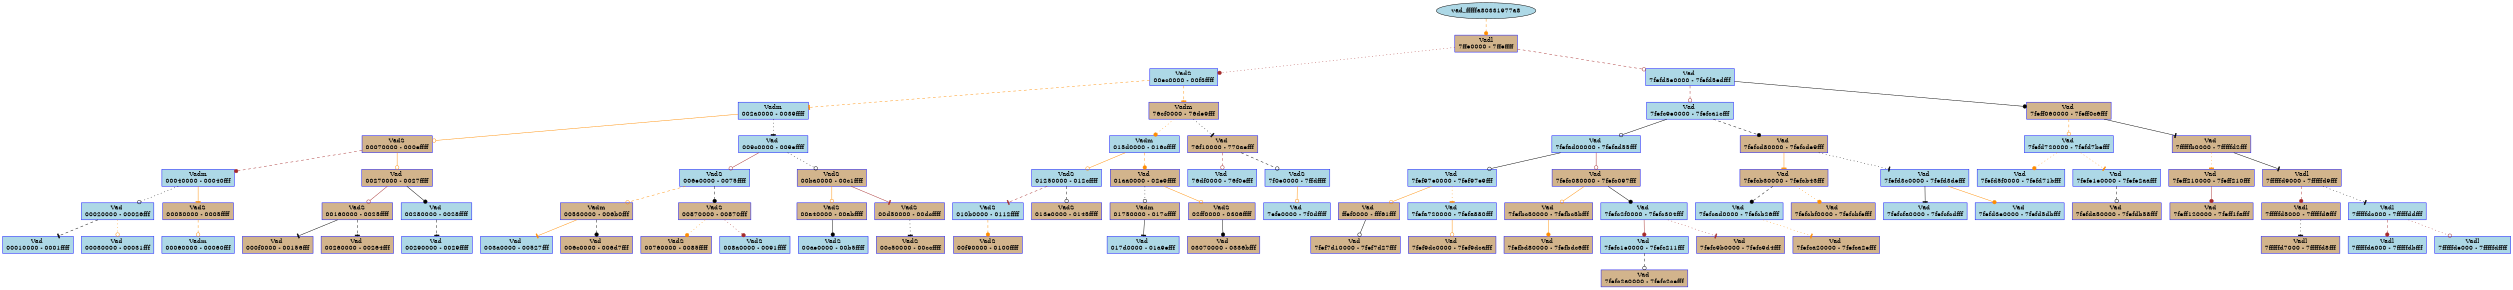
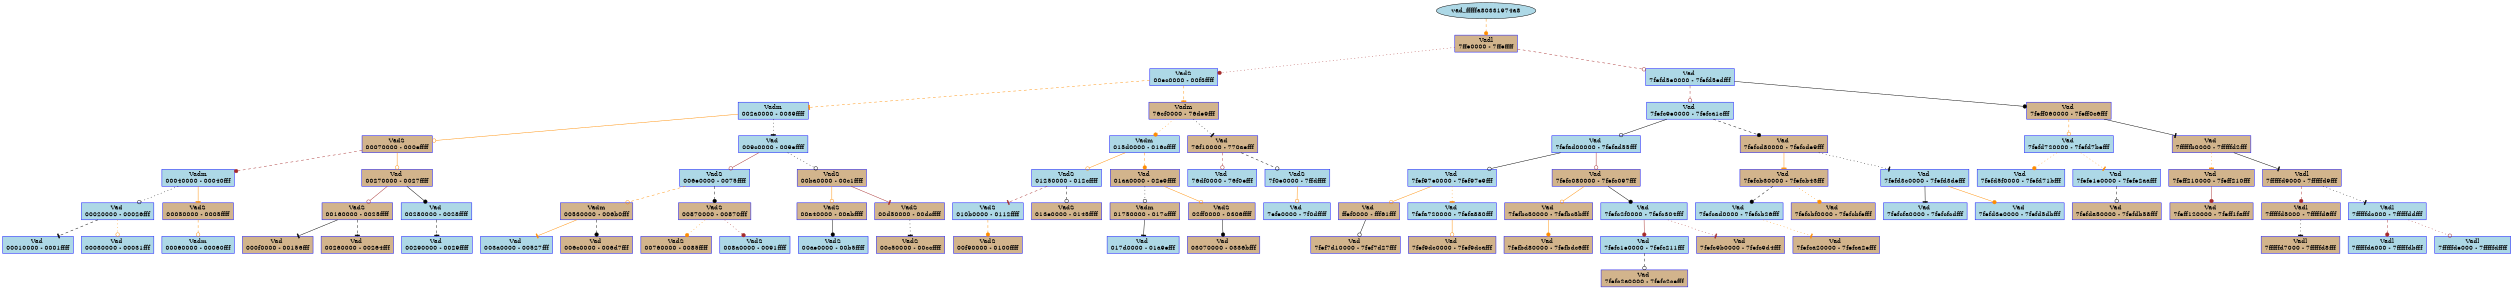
(1486, 11) -> (1486, 11)
